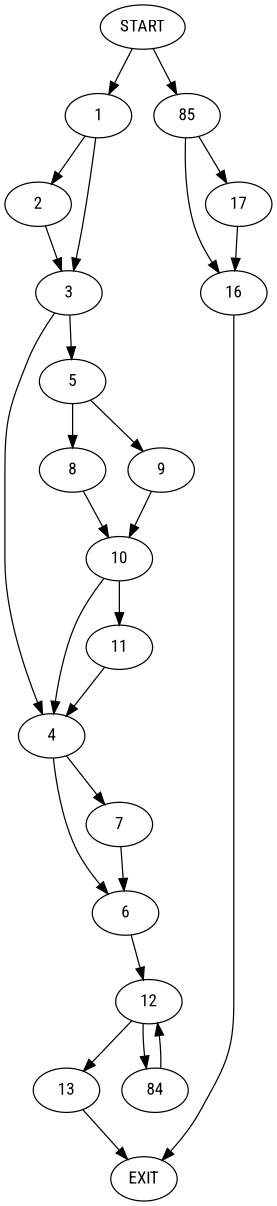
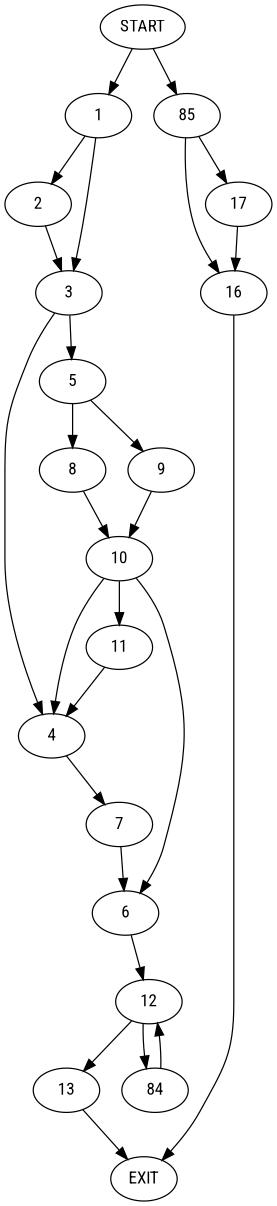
(67, 825) -> (184, 728)
